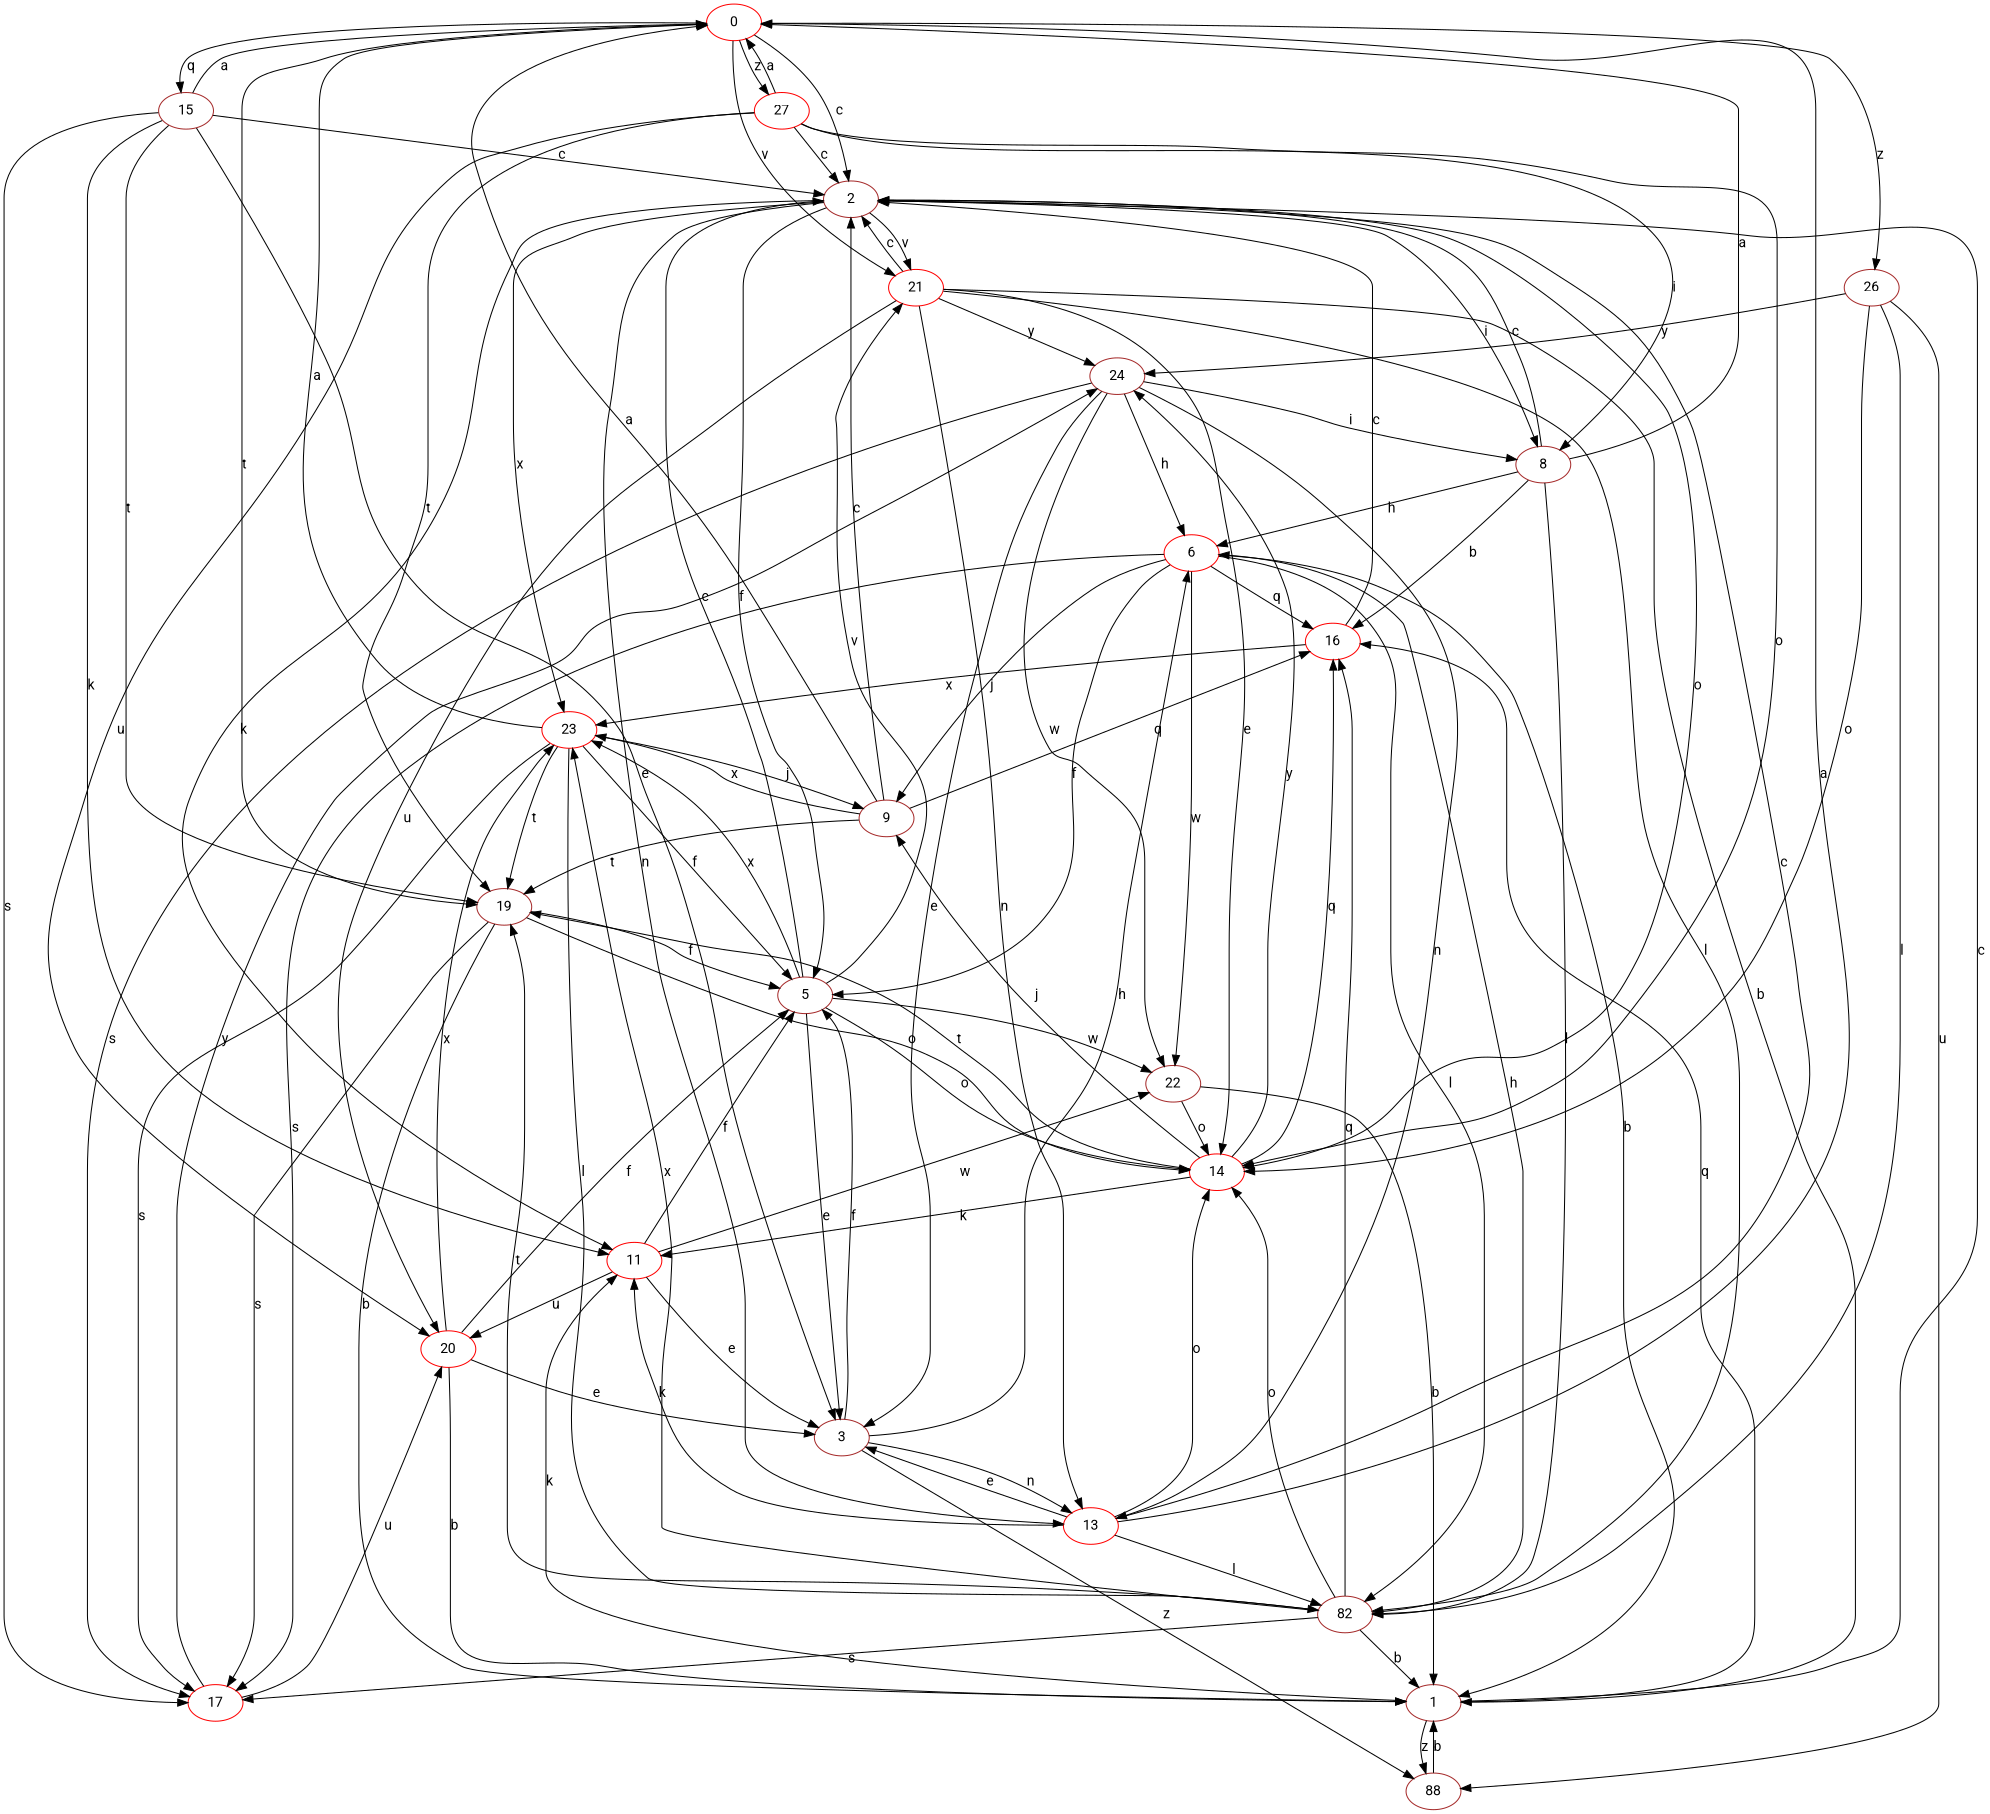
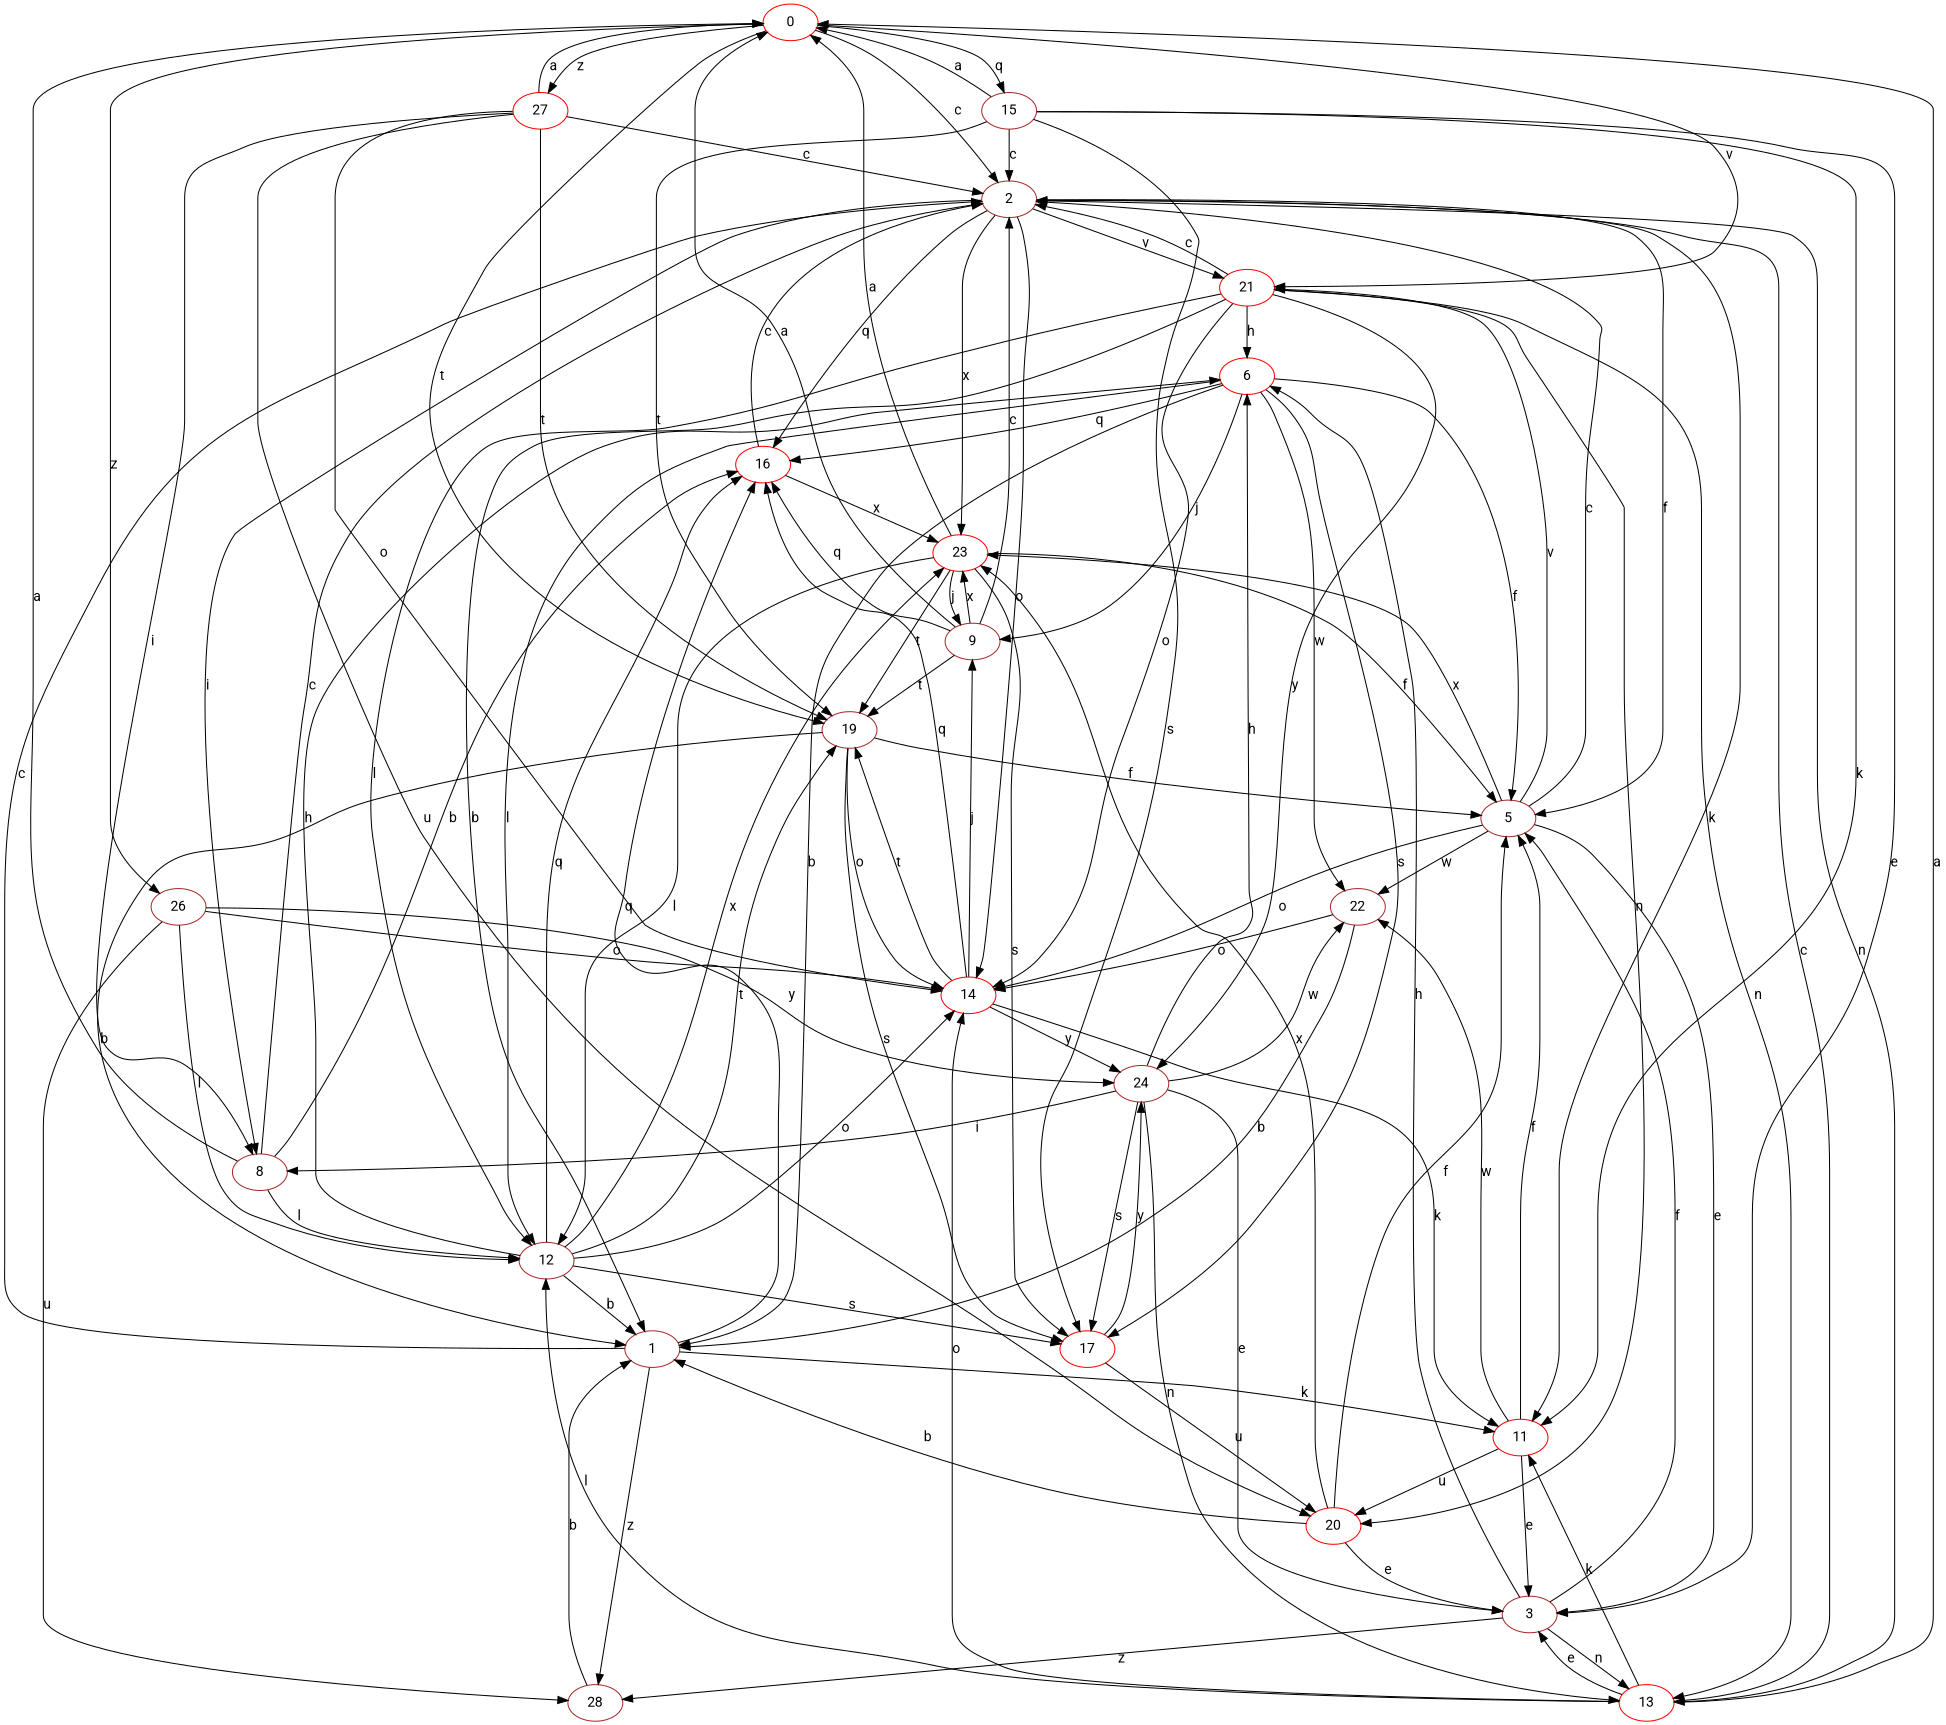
none -> (877, 308)
(1380, 506) -> (1247, 327)
(1247, 730) -> (1166, 642)
(408, 818) -> (1639, 907)
(1345, 1614) -> (547, 1261)
(1434, 1791) -> (595, 1703)
